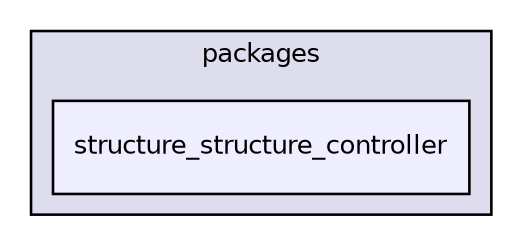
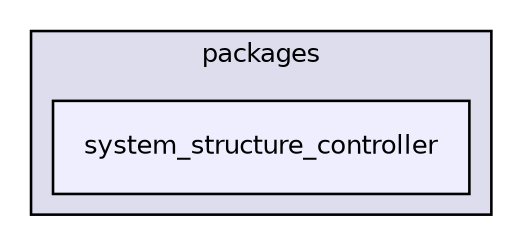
(261, 147) -> (261, 147)
